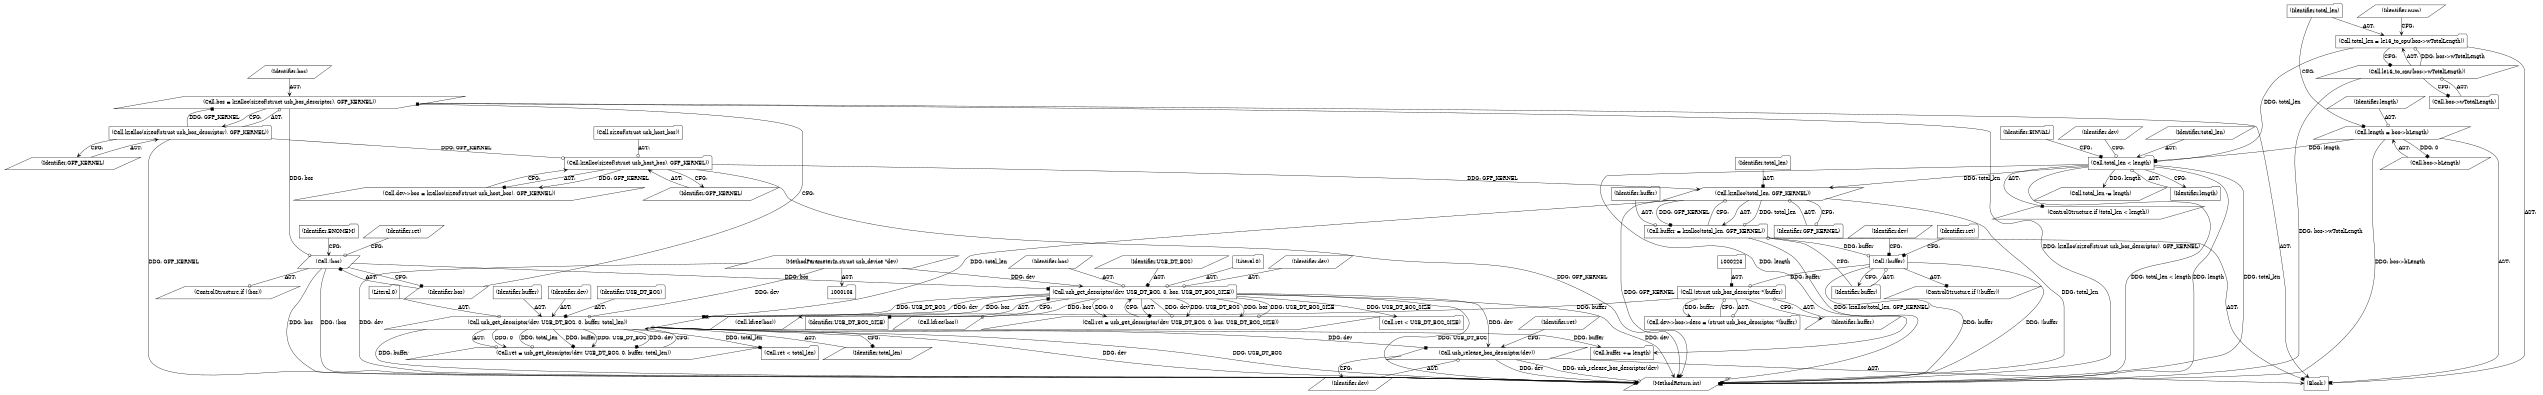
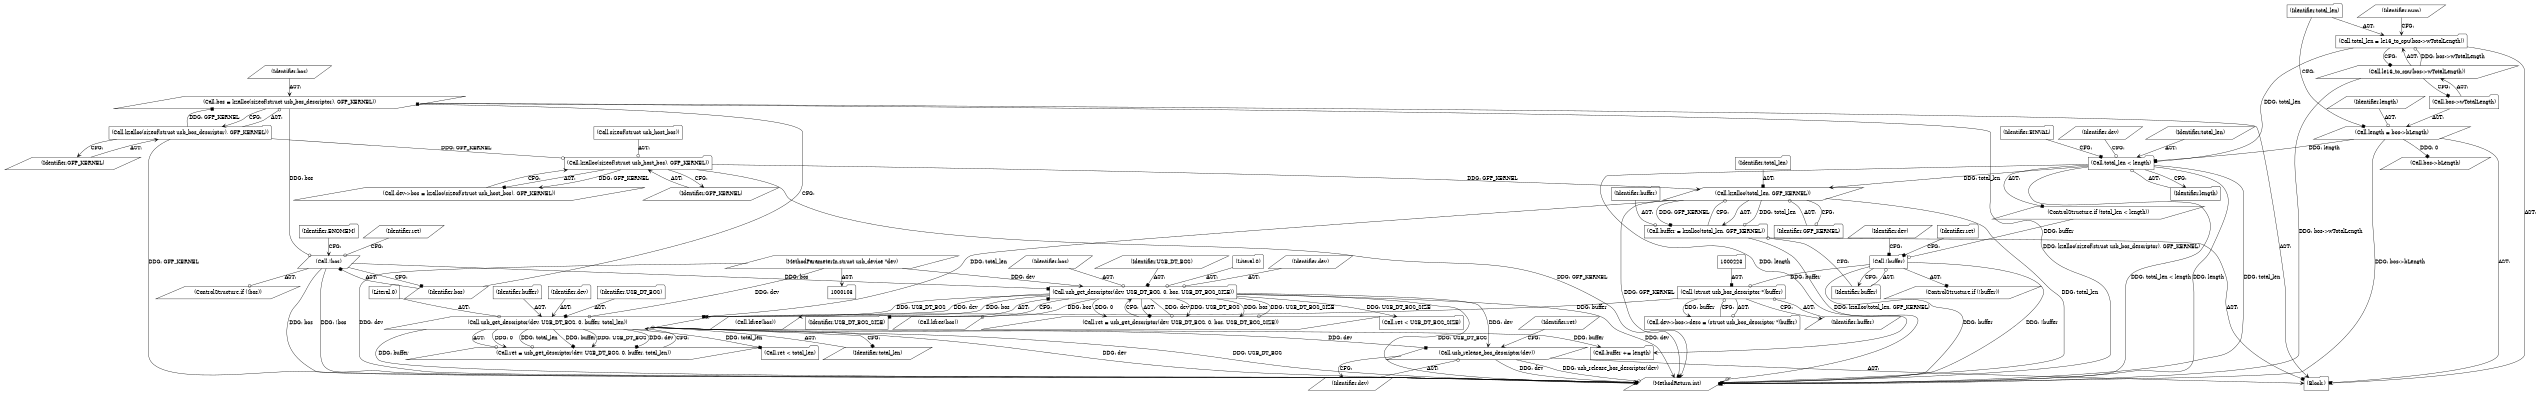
(2454, 86) -> (2454, 86)
(2399, 152) -> (2430, 117)
(2100, 194) -> none
(1818, 244) -> (1996, 237)
